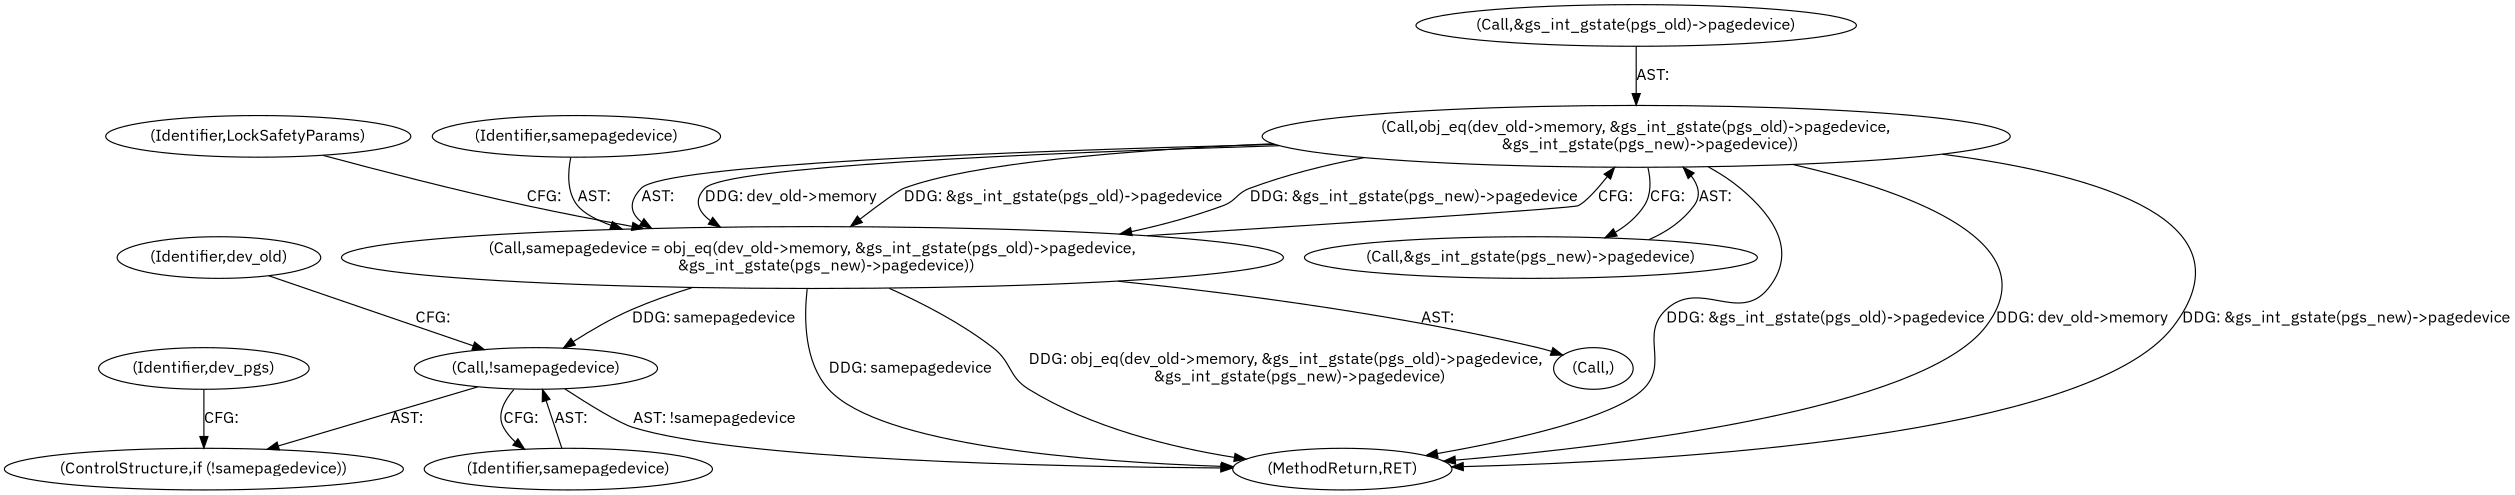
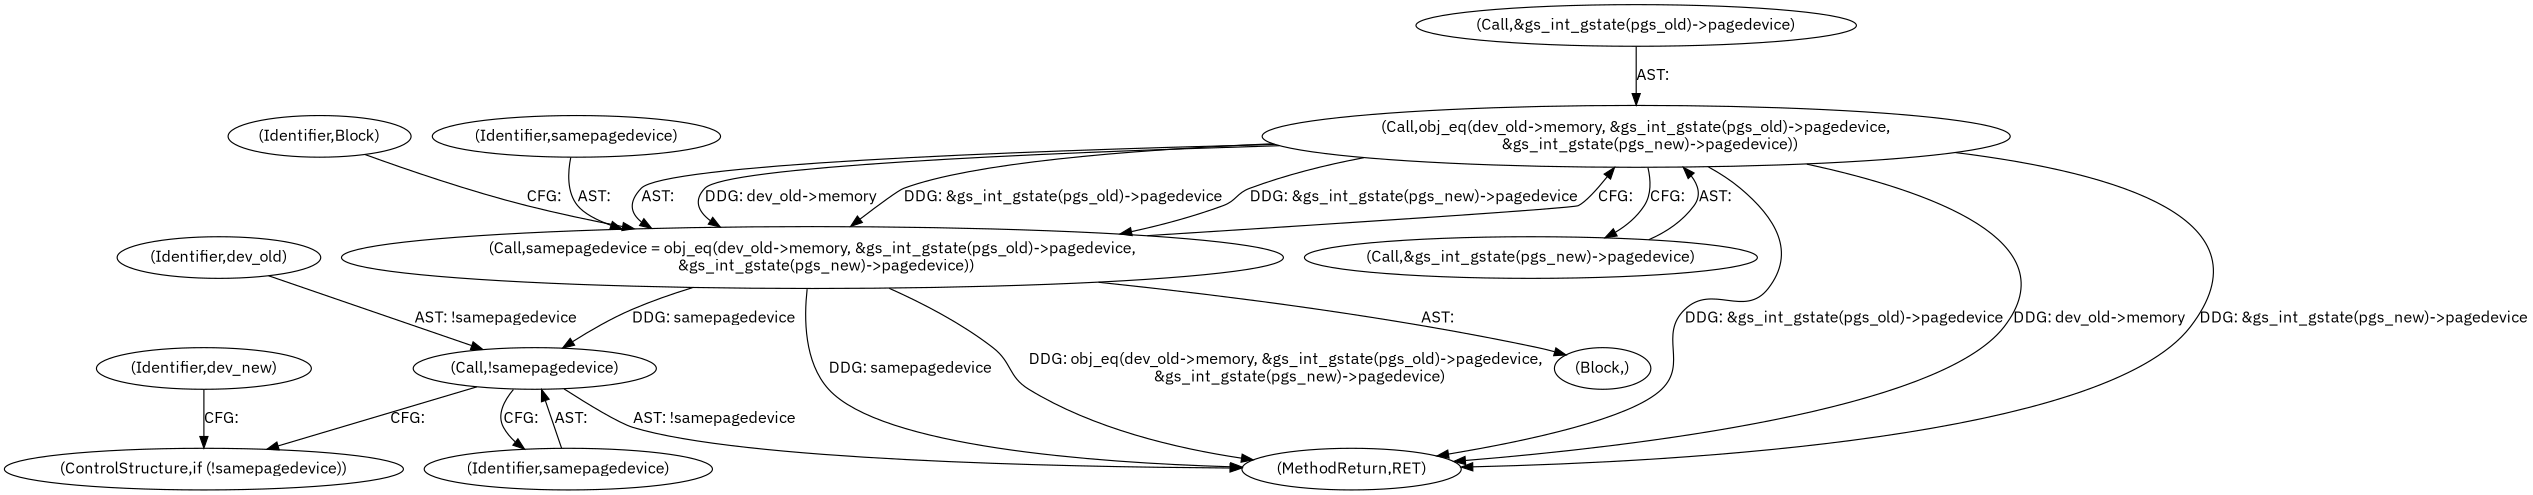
(258, 136) -> (320, 136)
(435, 318) -> (496, 318)
(204, 368) -> (204, 368)
(1593, 368) -> (1603, 368)
(409, 419) -> (410, 419)
